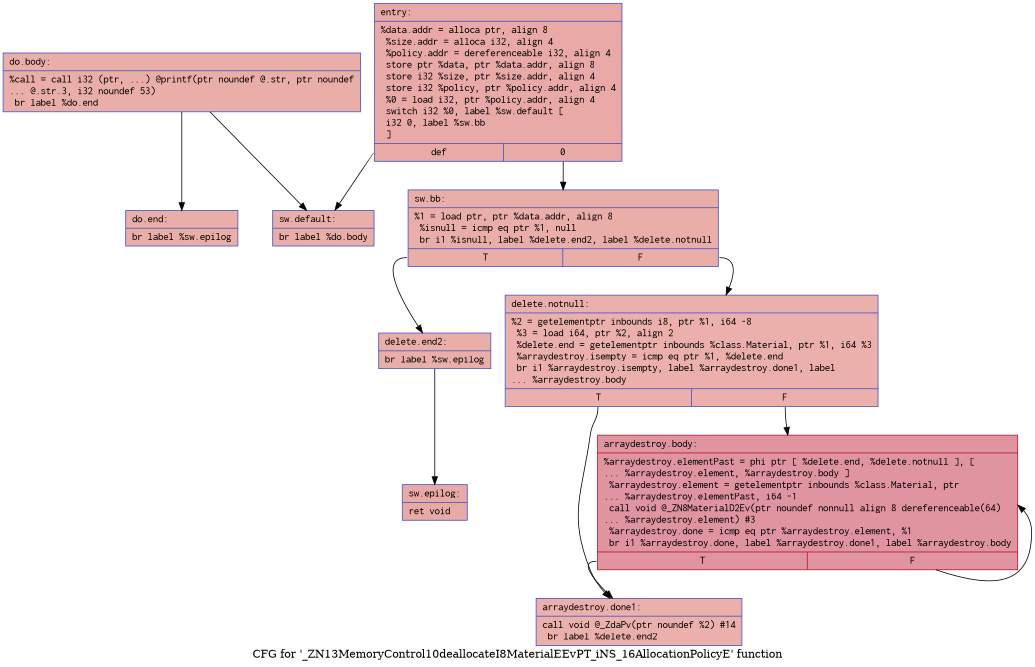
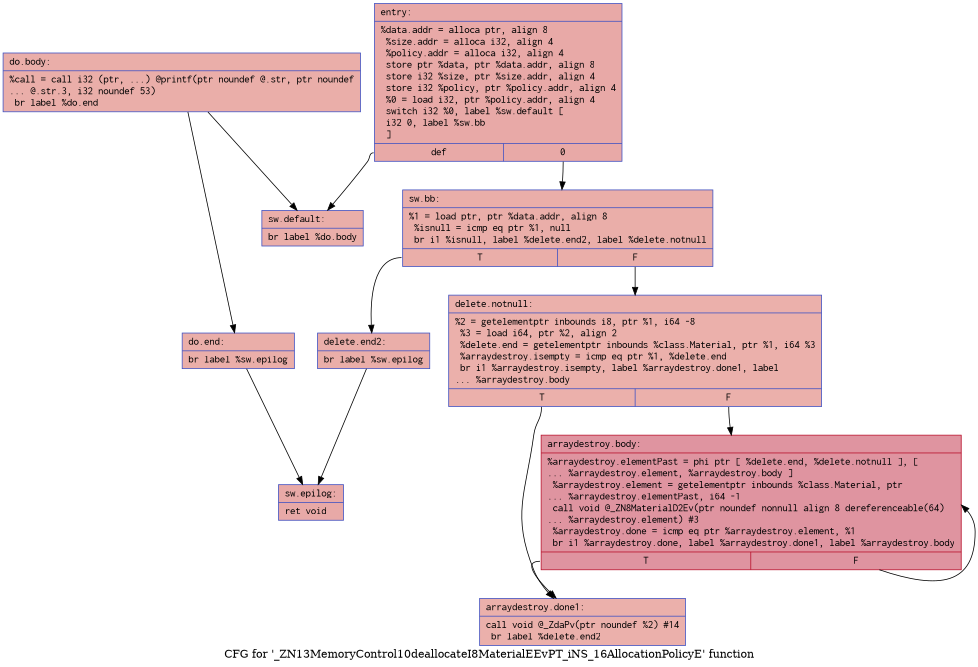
(496, 53) -> (472, 53)
none -> (273, 423)
